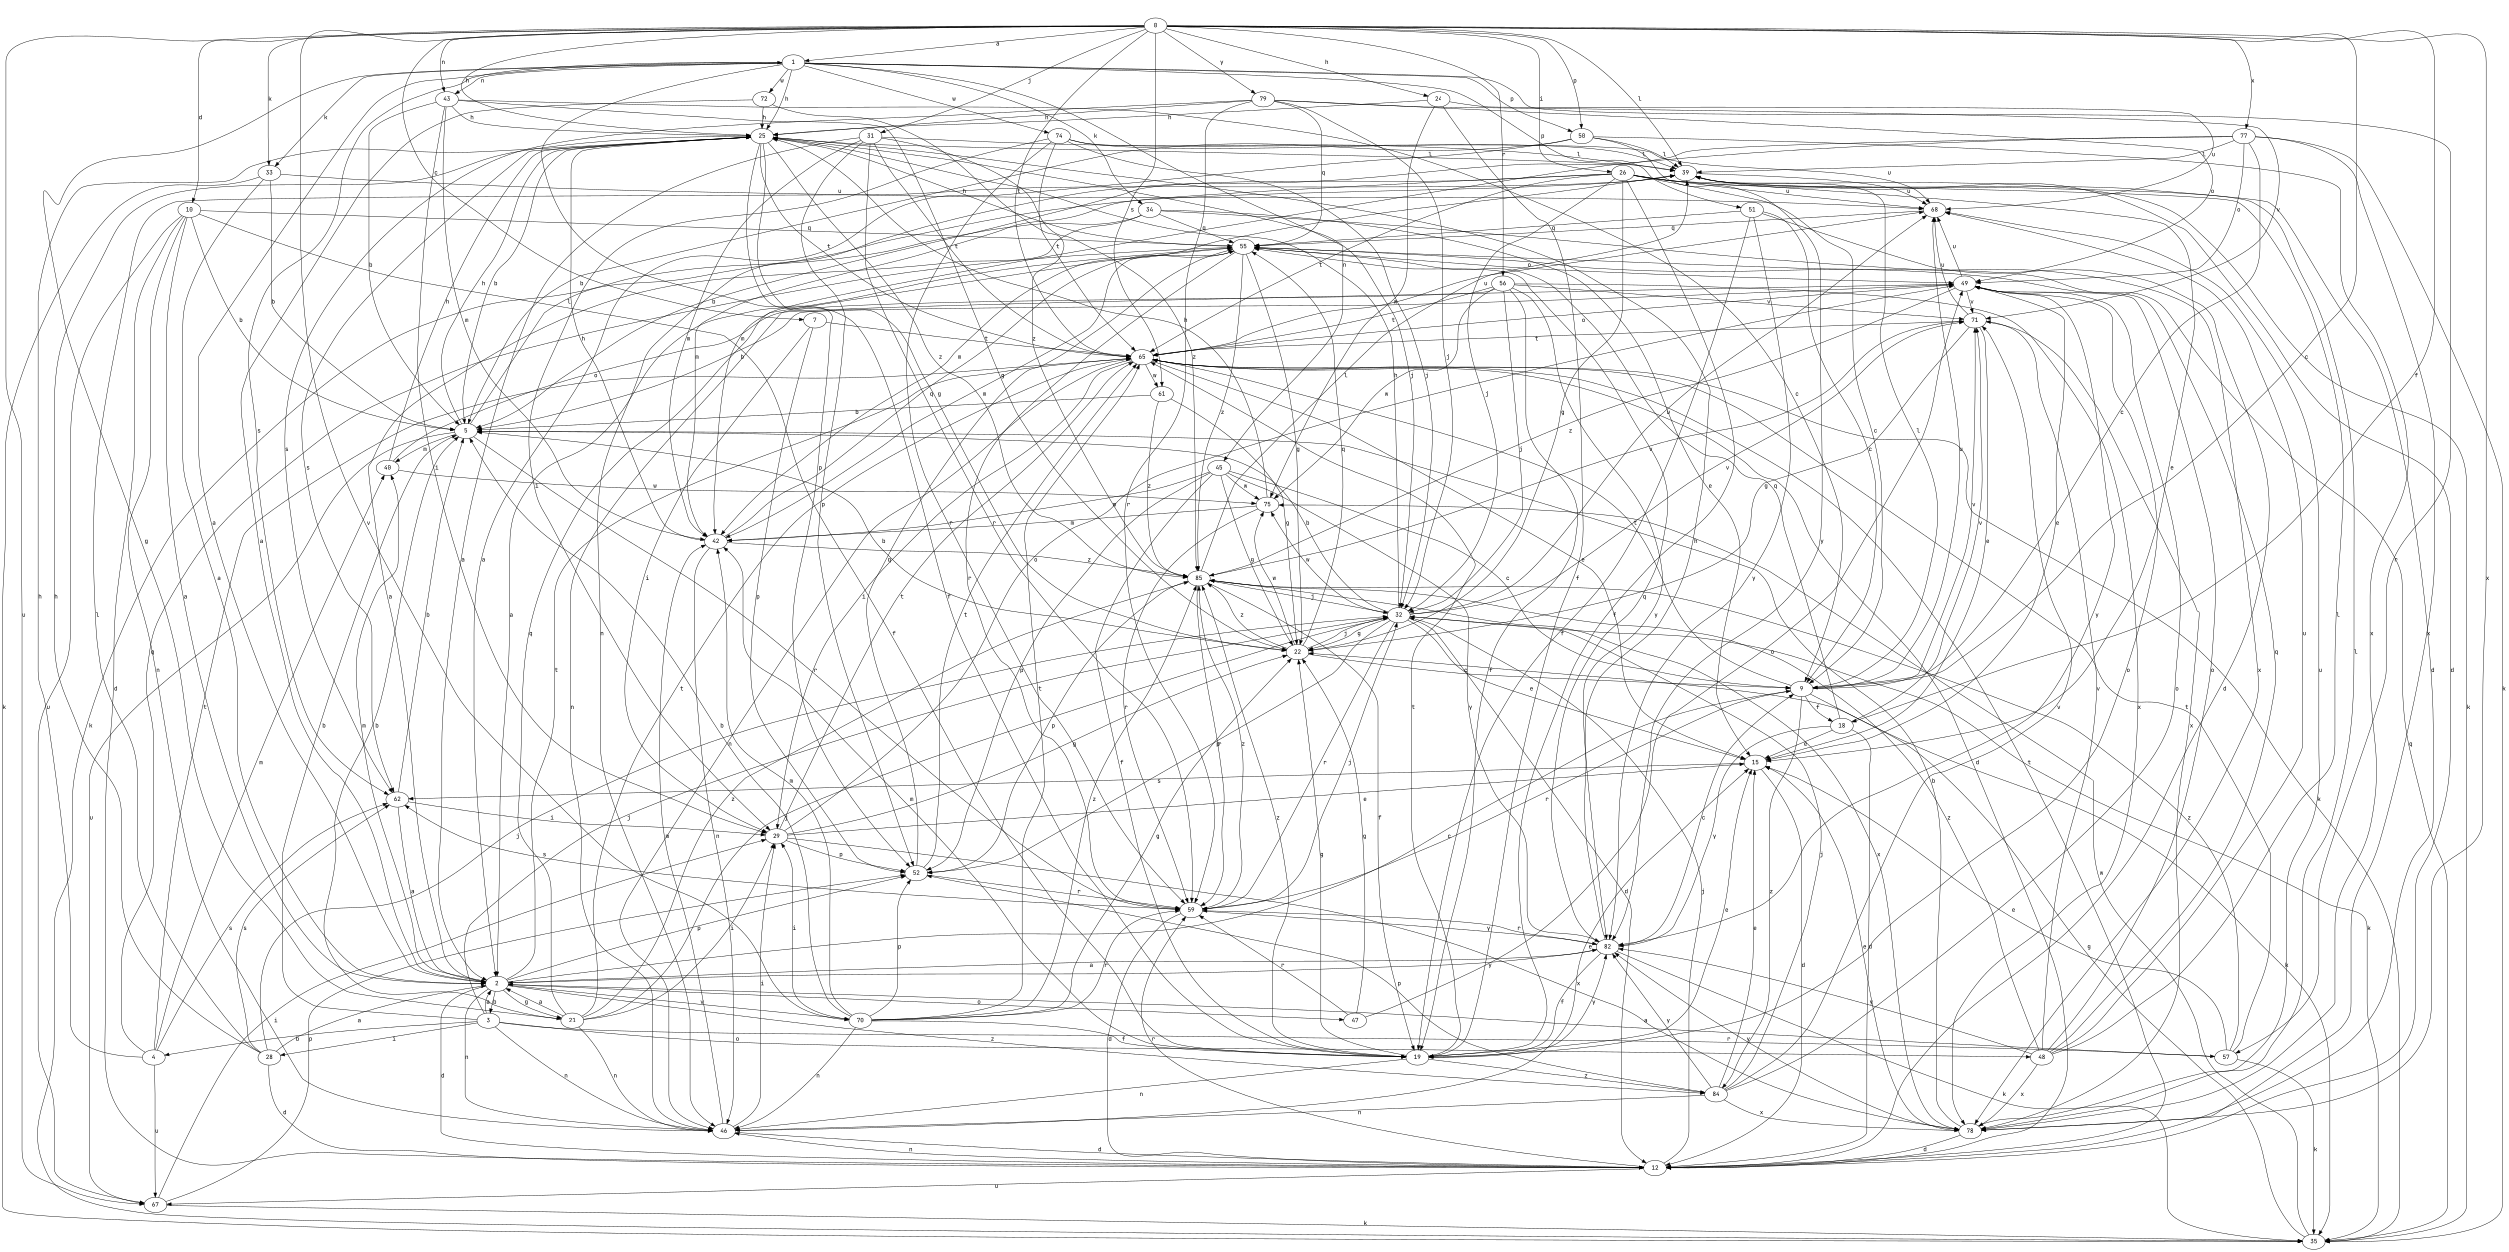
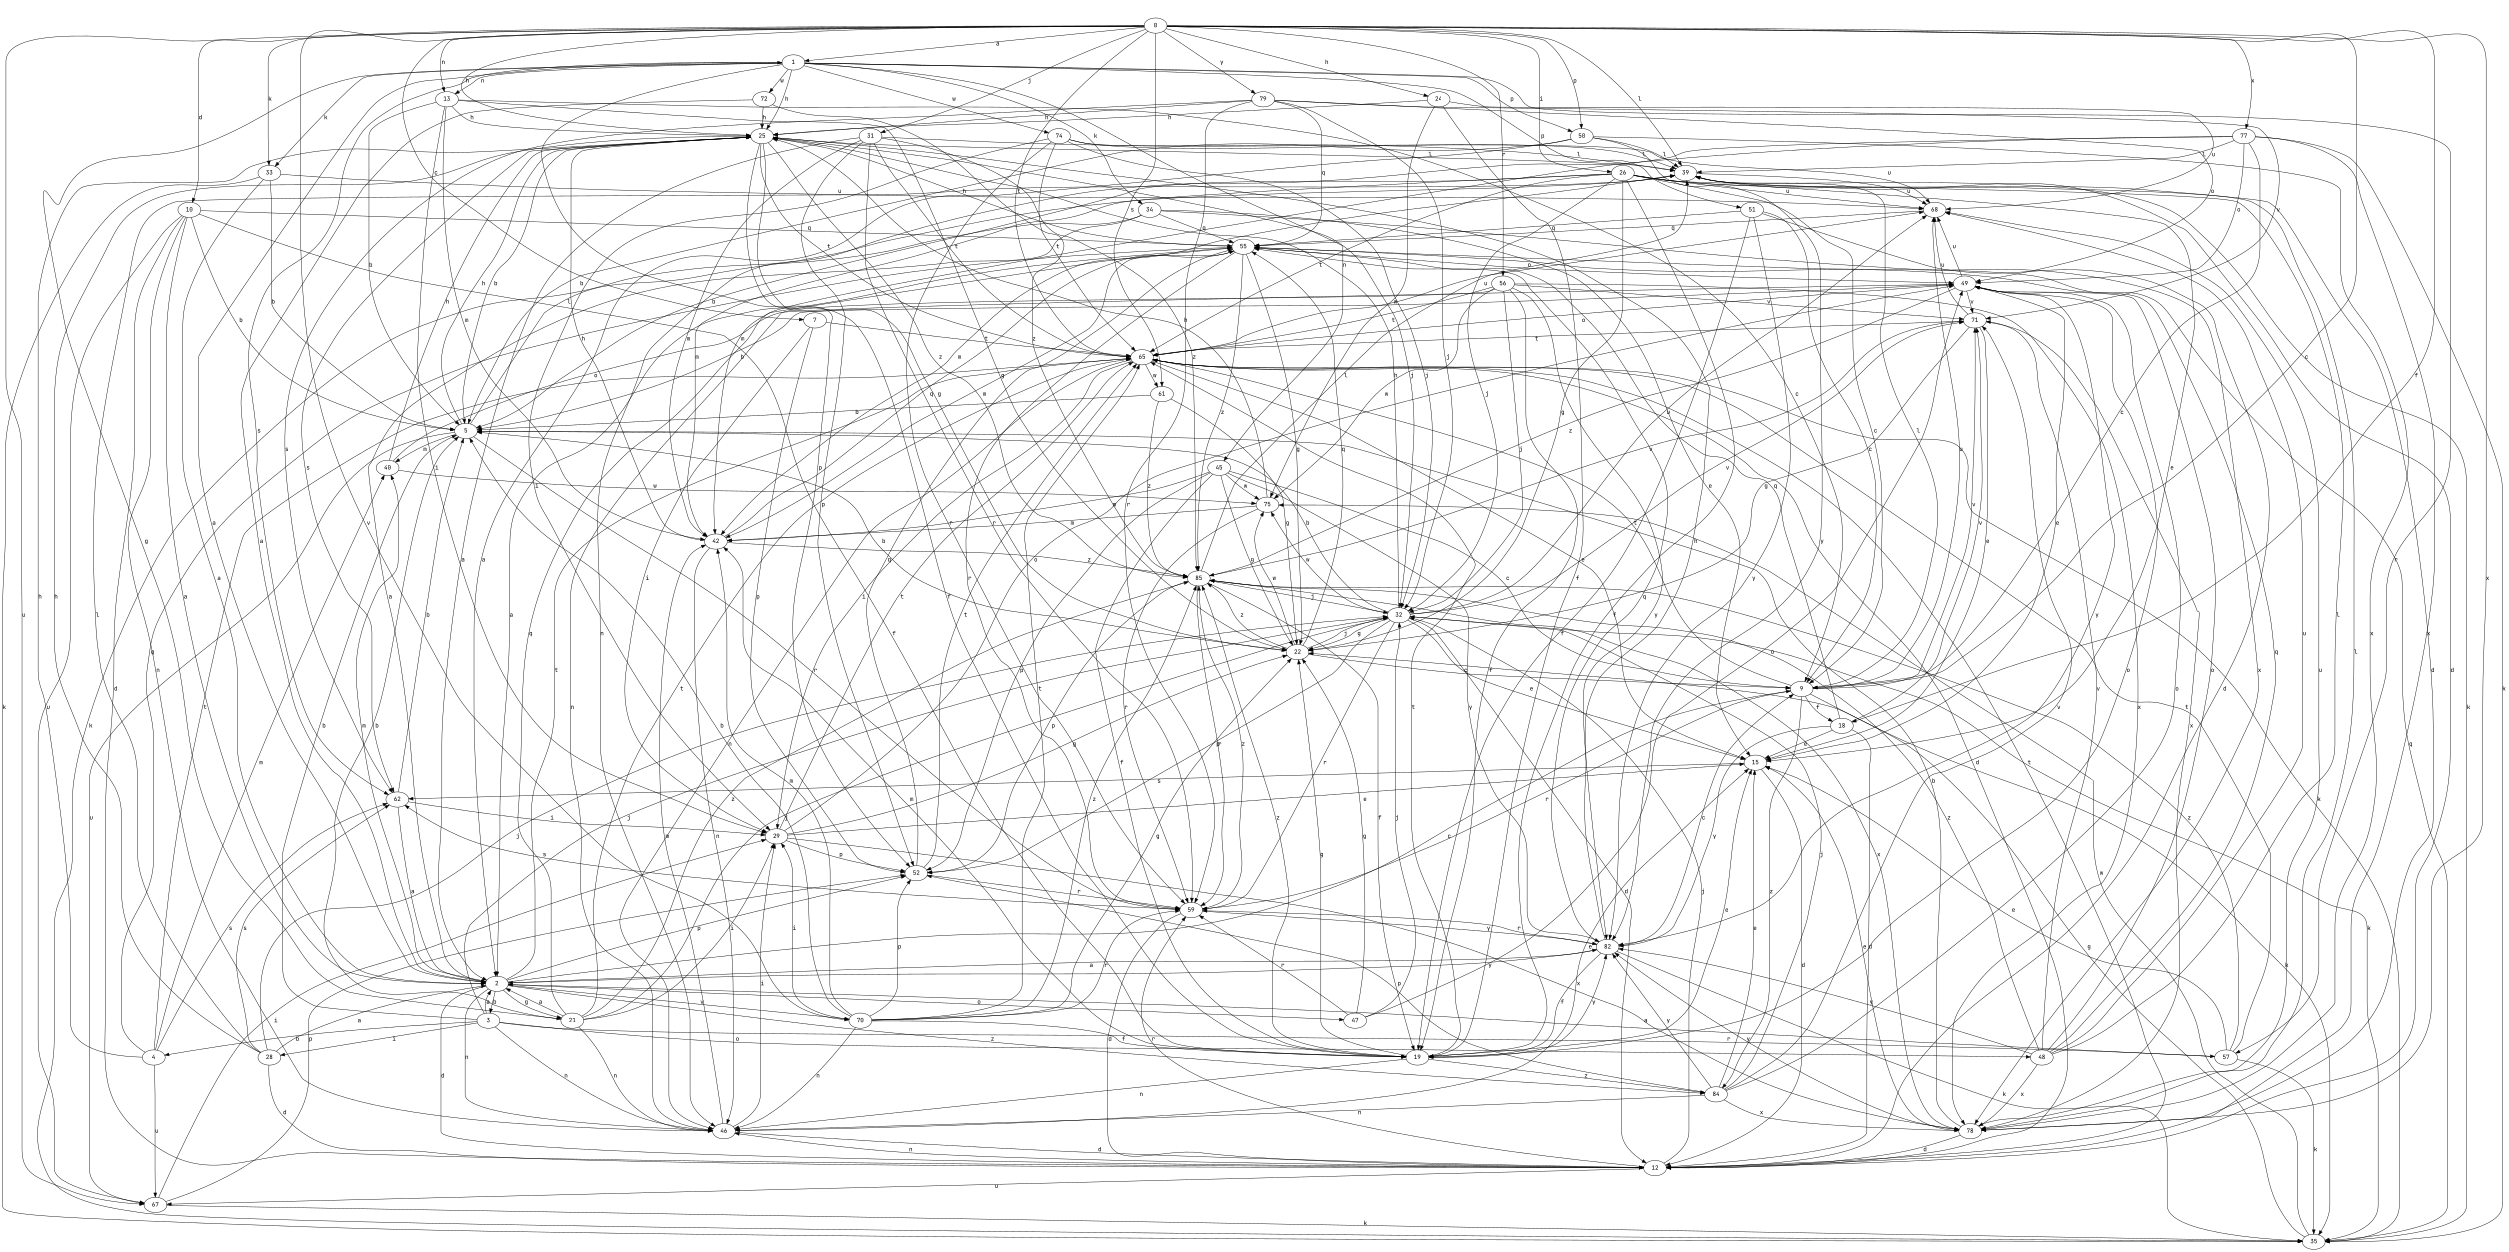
(447, 99) -> (447, 99)
(1329, 801) -> (1396, 834)
